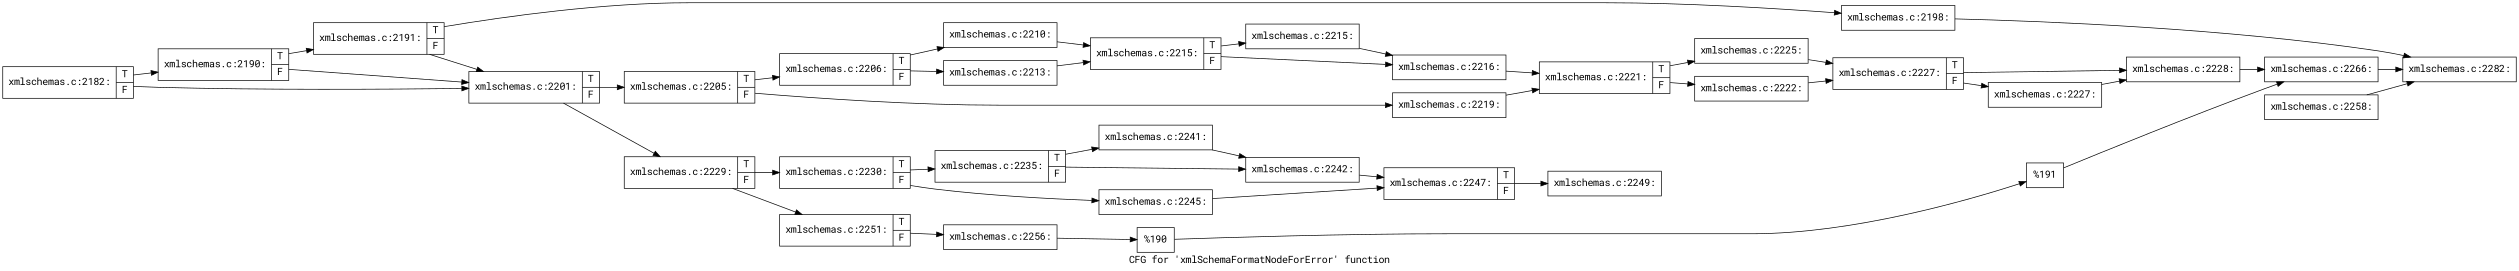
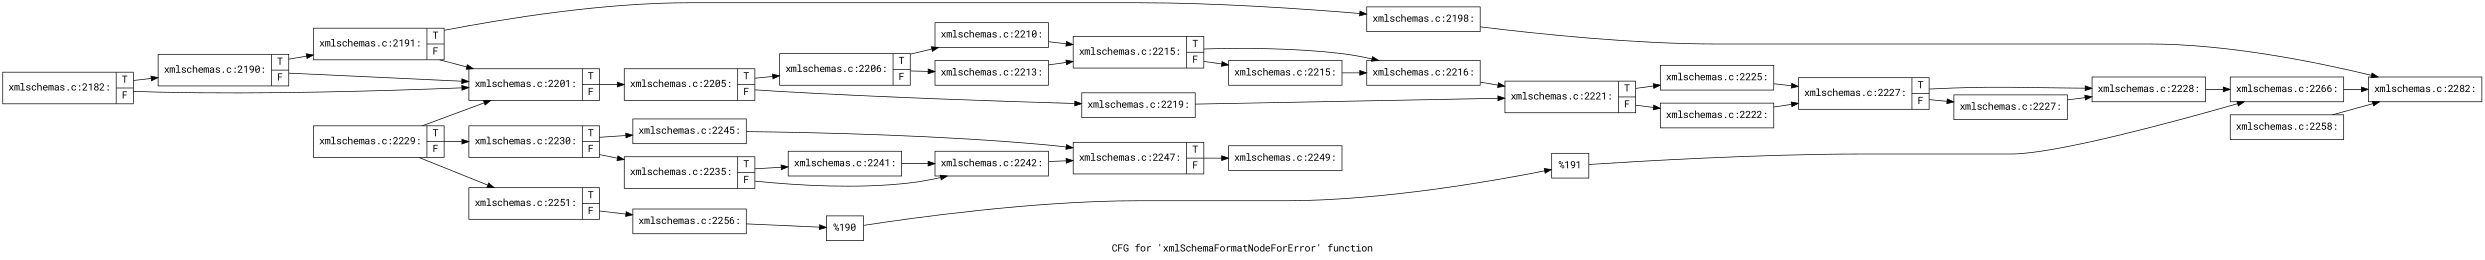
(609, 128) -> (453, 114)
